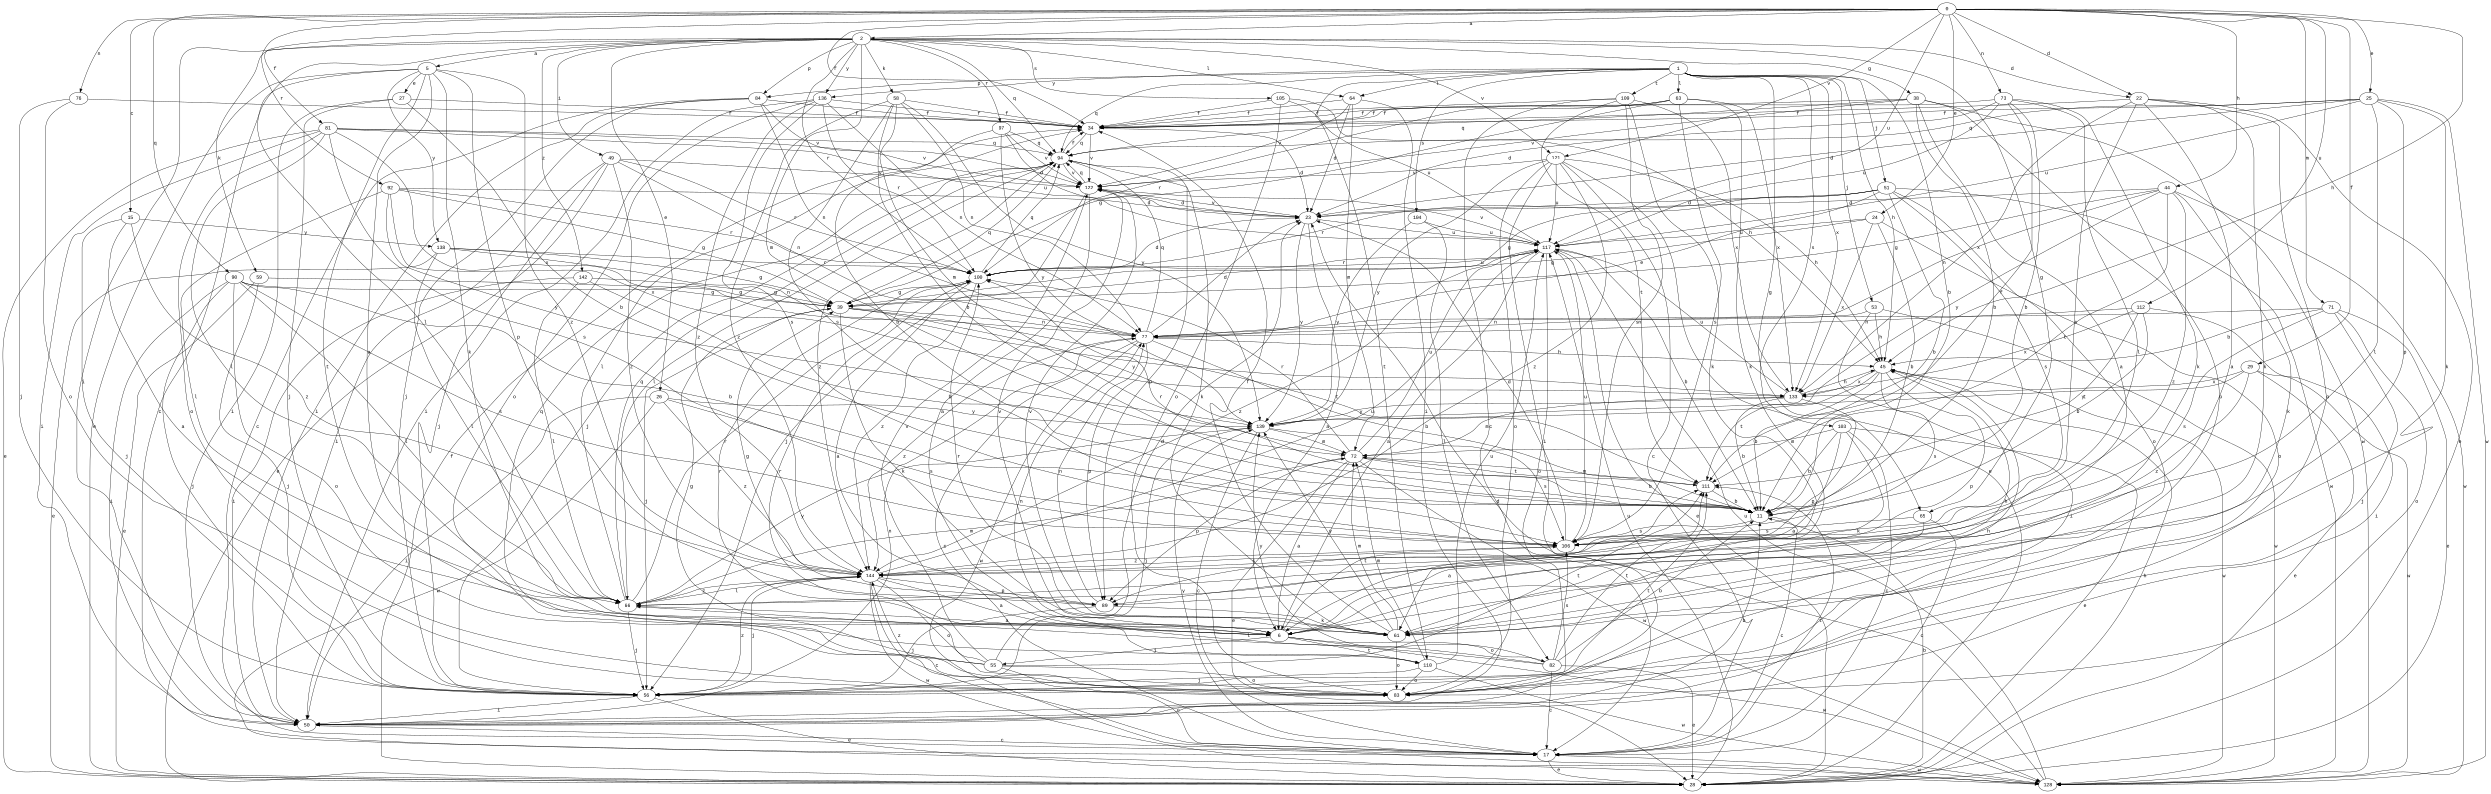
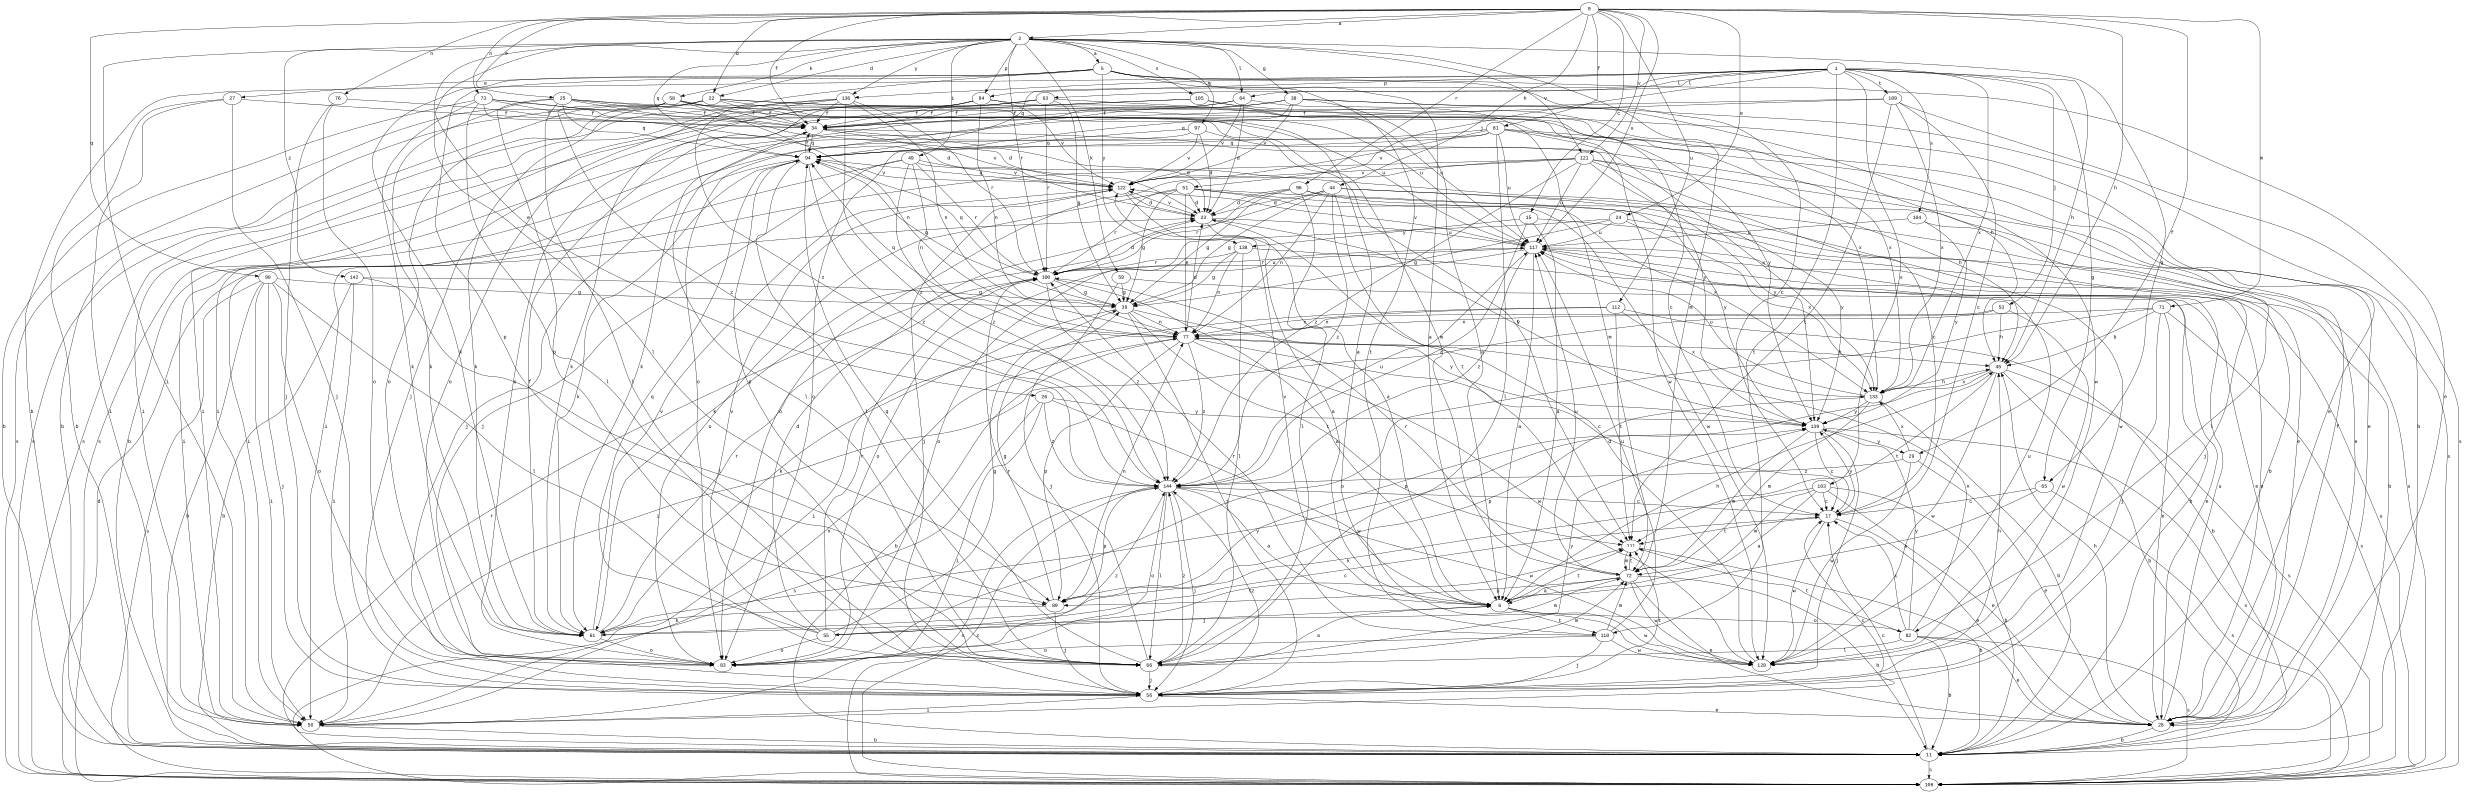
(390, 188) -> (1299, 188)
(683, 263) -> (827, 420)
(1736, 406) -> (1862, 439)
